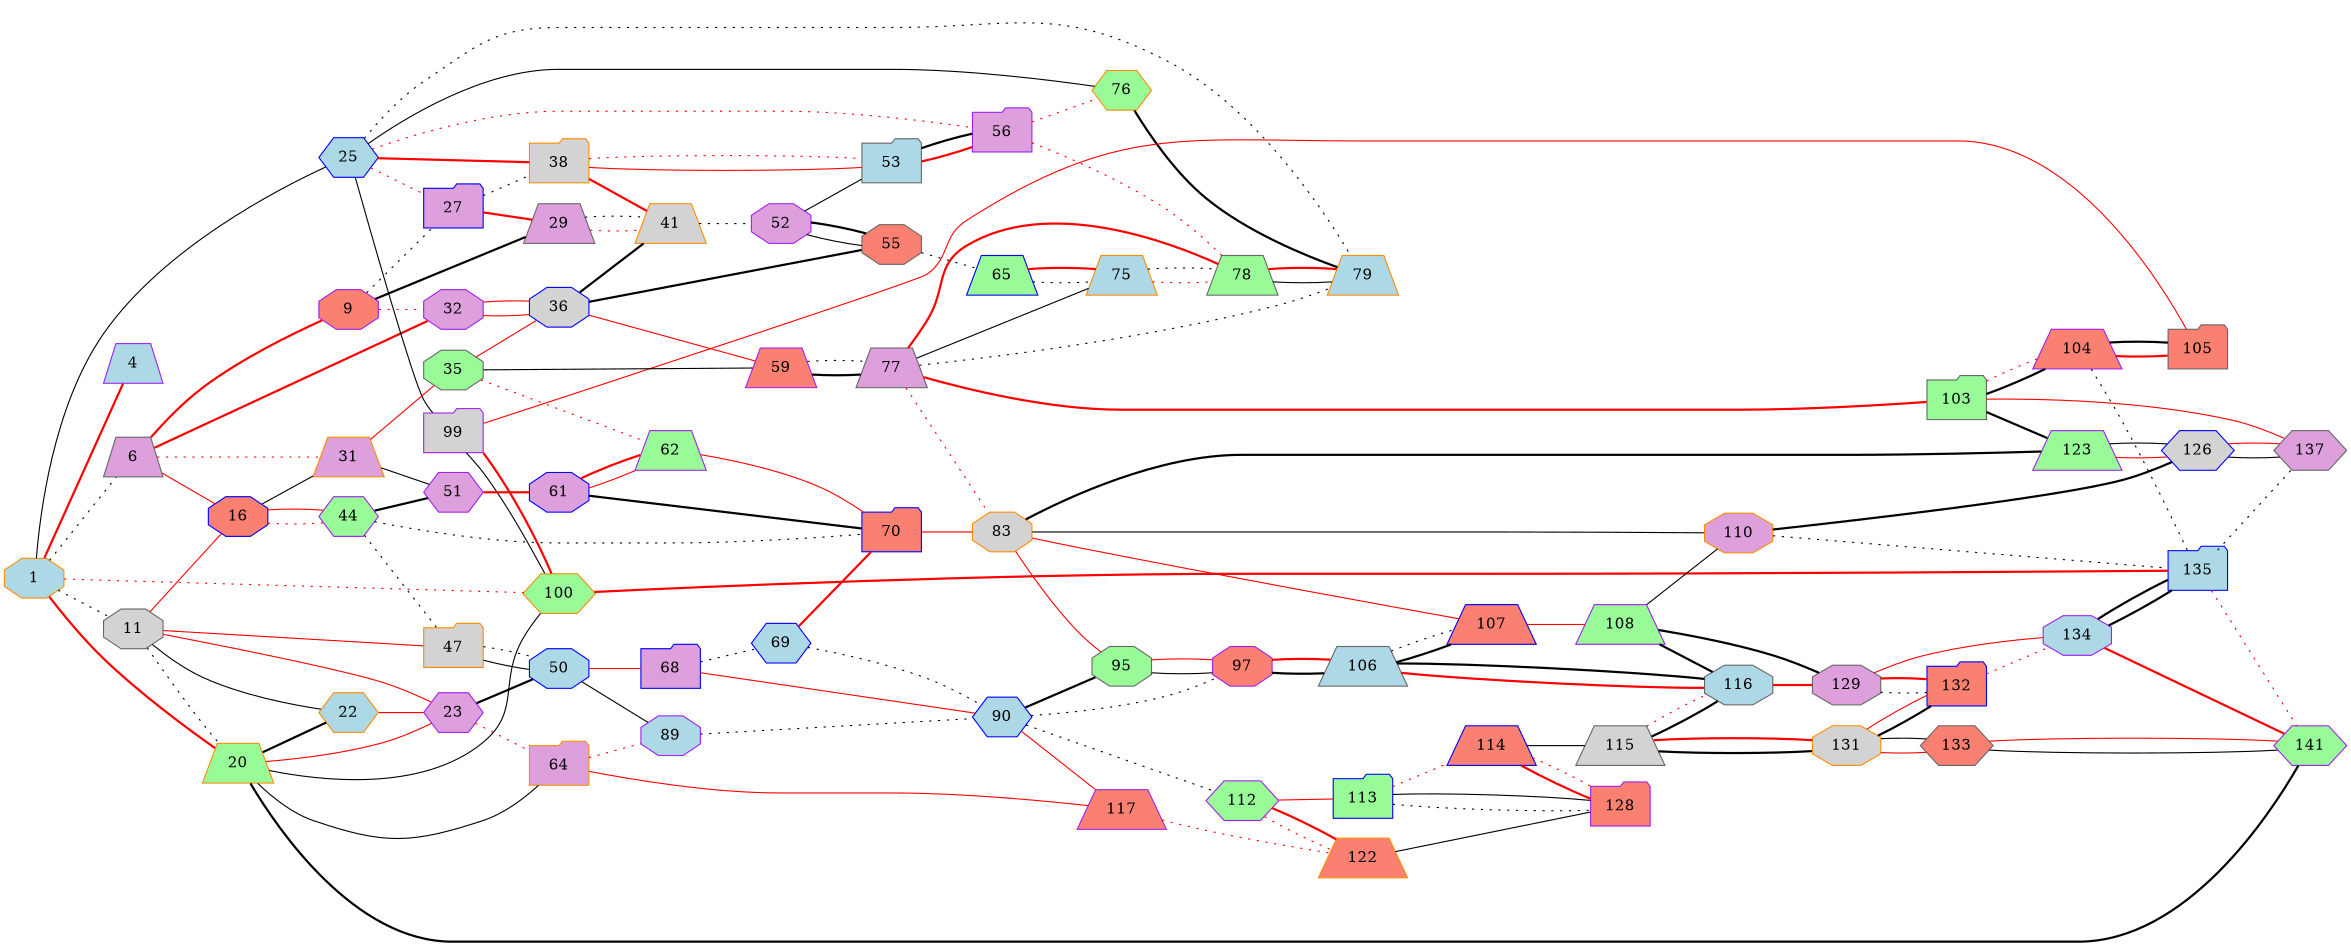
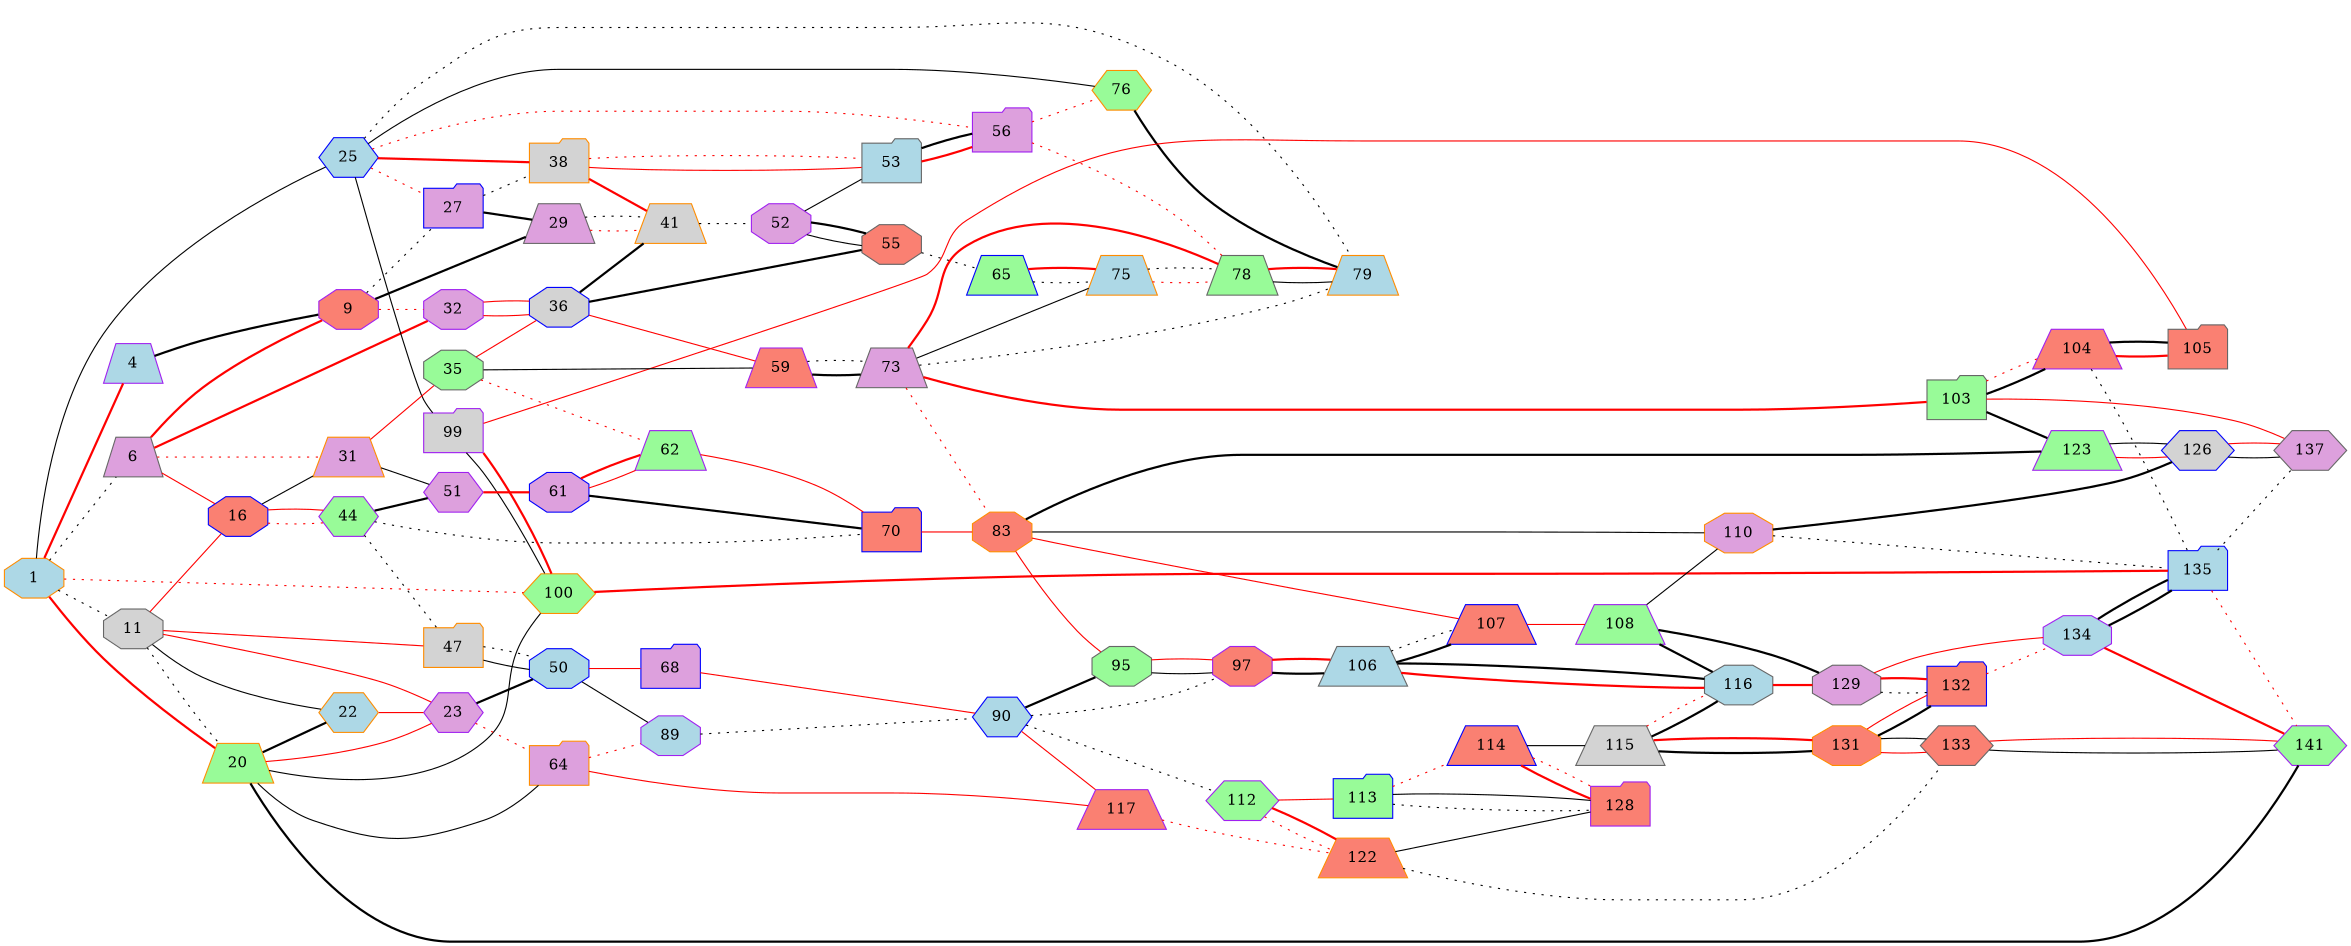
(508, 216) -> (508, 216)
none -> (236, 332)
(892, 368) -> (892, 368)
(1002, 532) -> (1002, 532)
(781, 643) -> none
(1847, 746) -> (1847, 746)
none -> (1695, 900)
